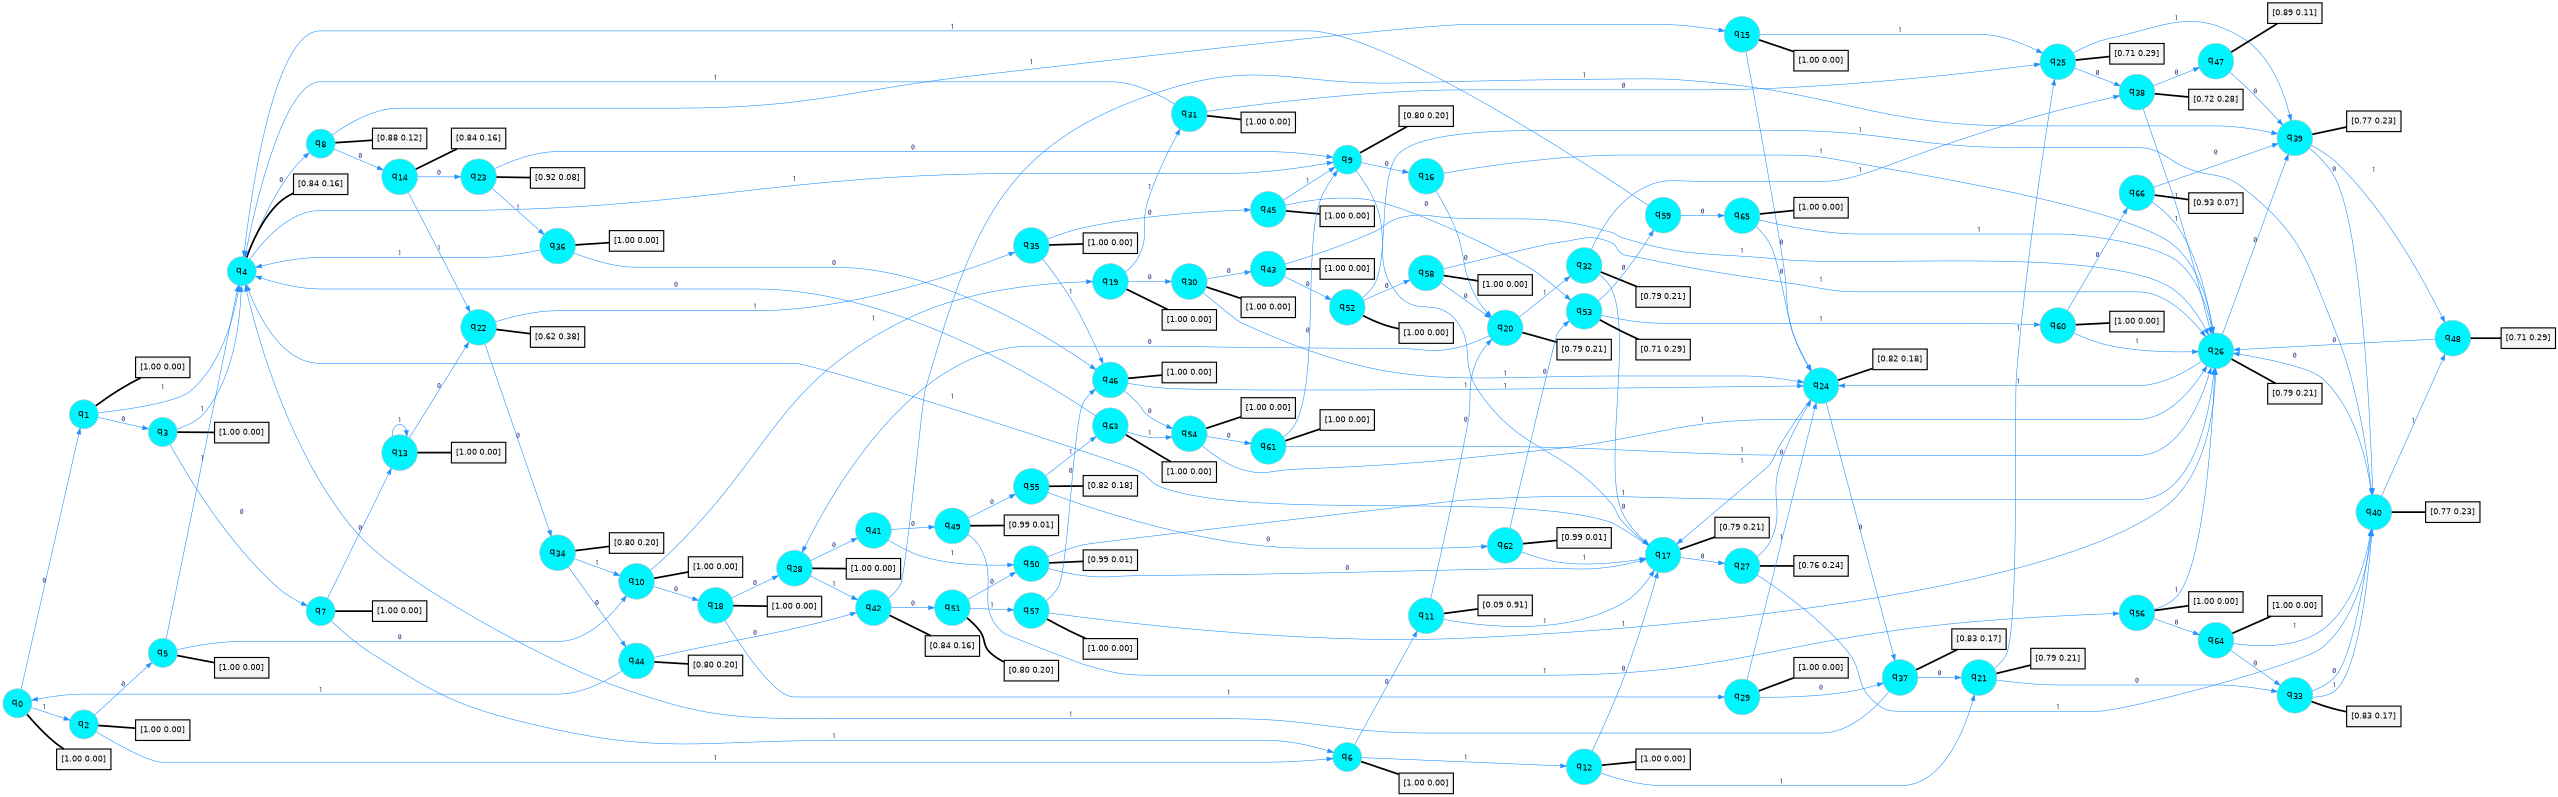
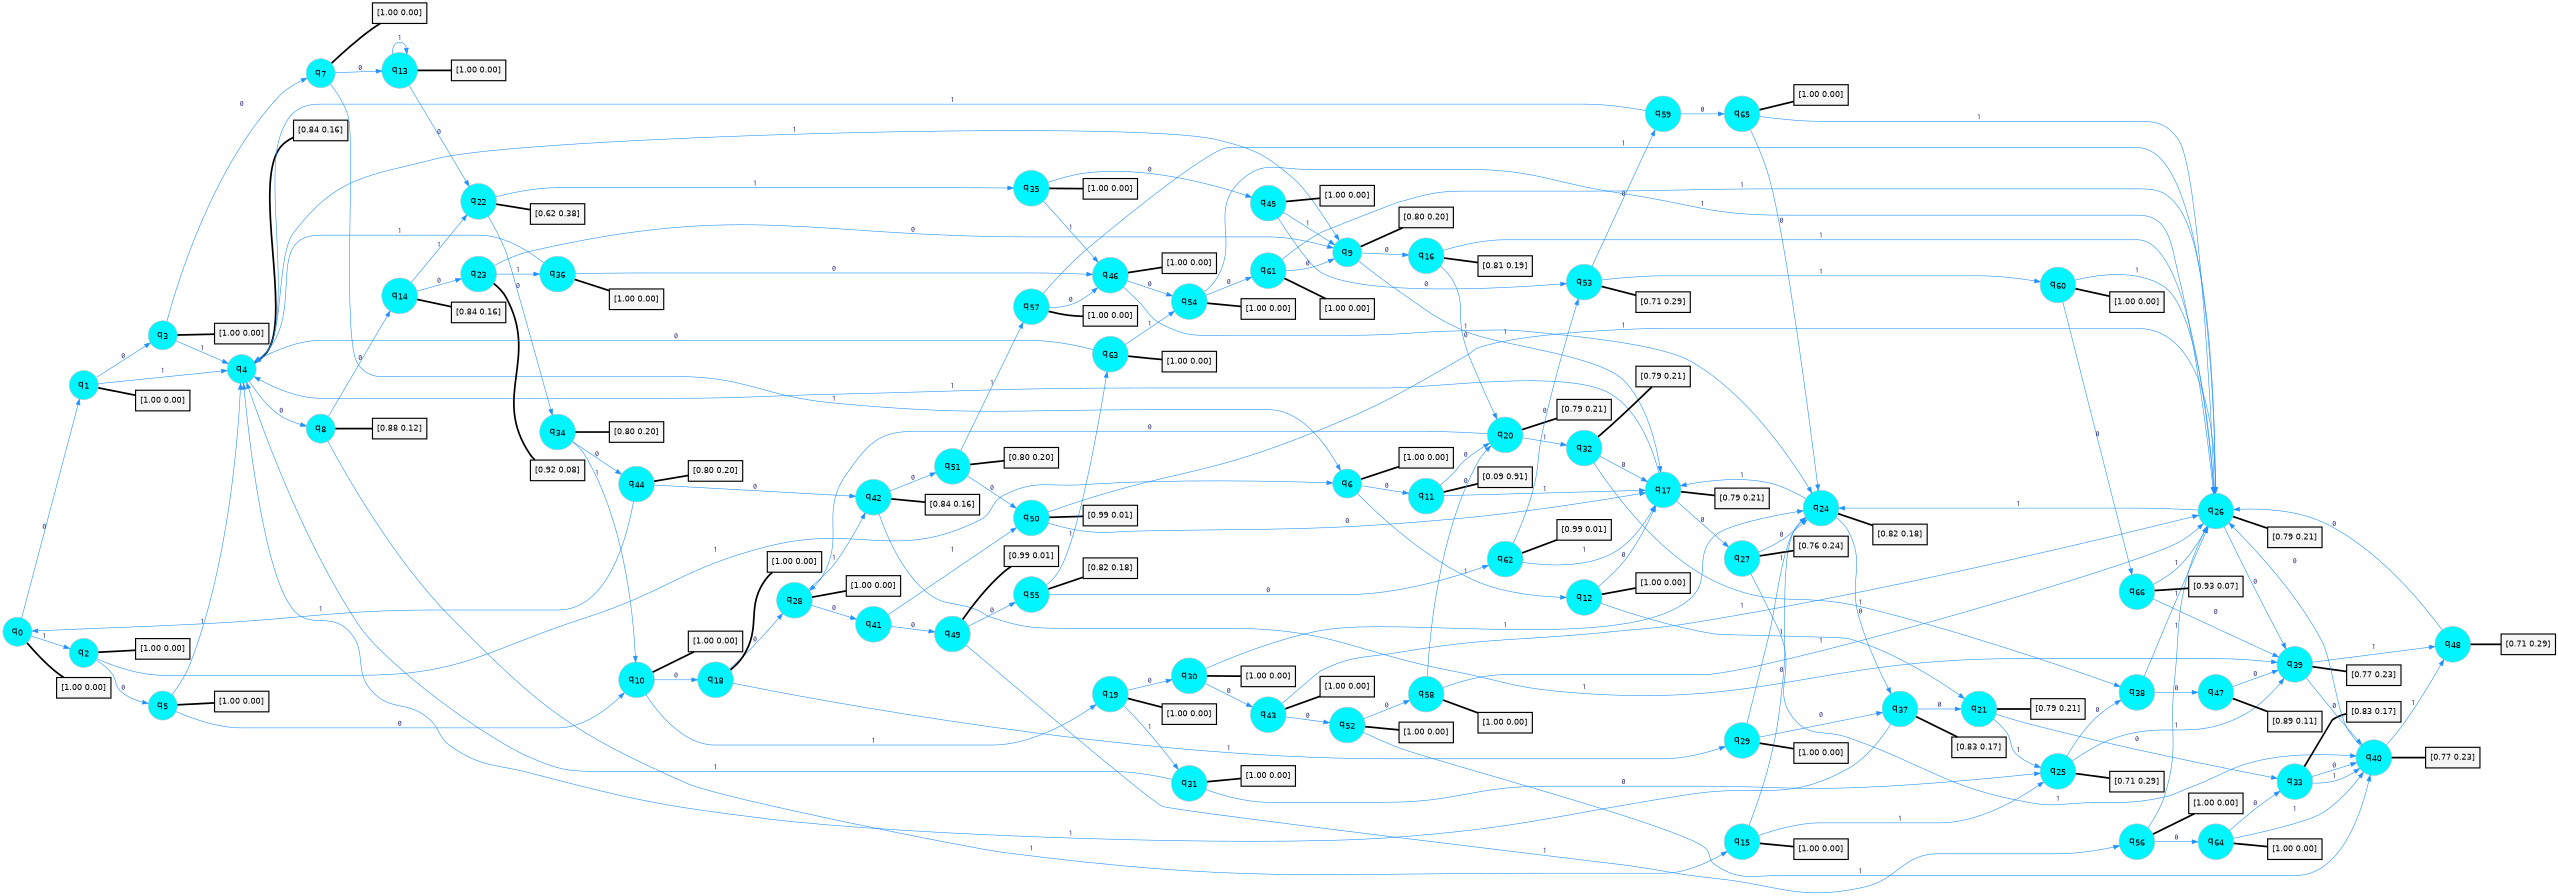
(2216, 100) -> none
none -> (1505, 266)
